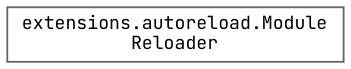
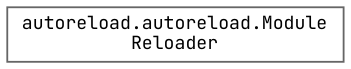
(175, 35) -> (175, 35)
